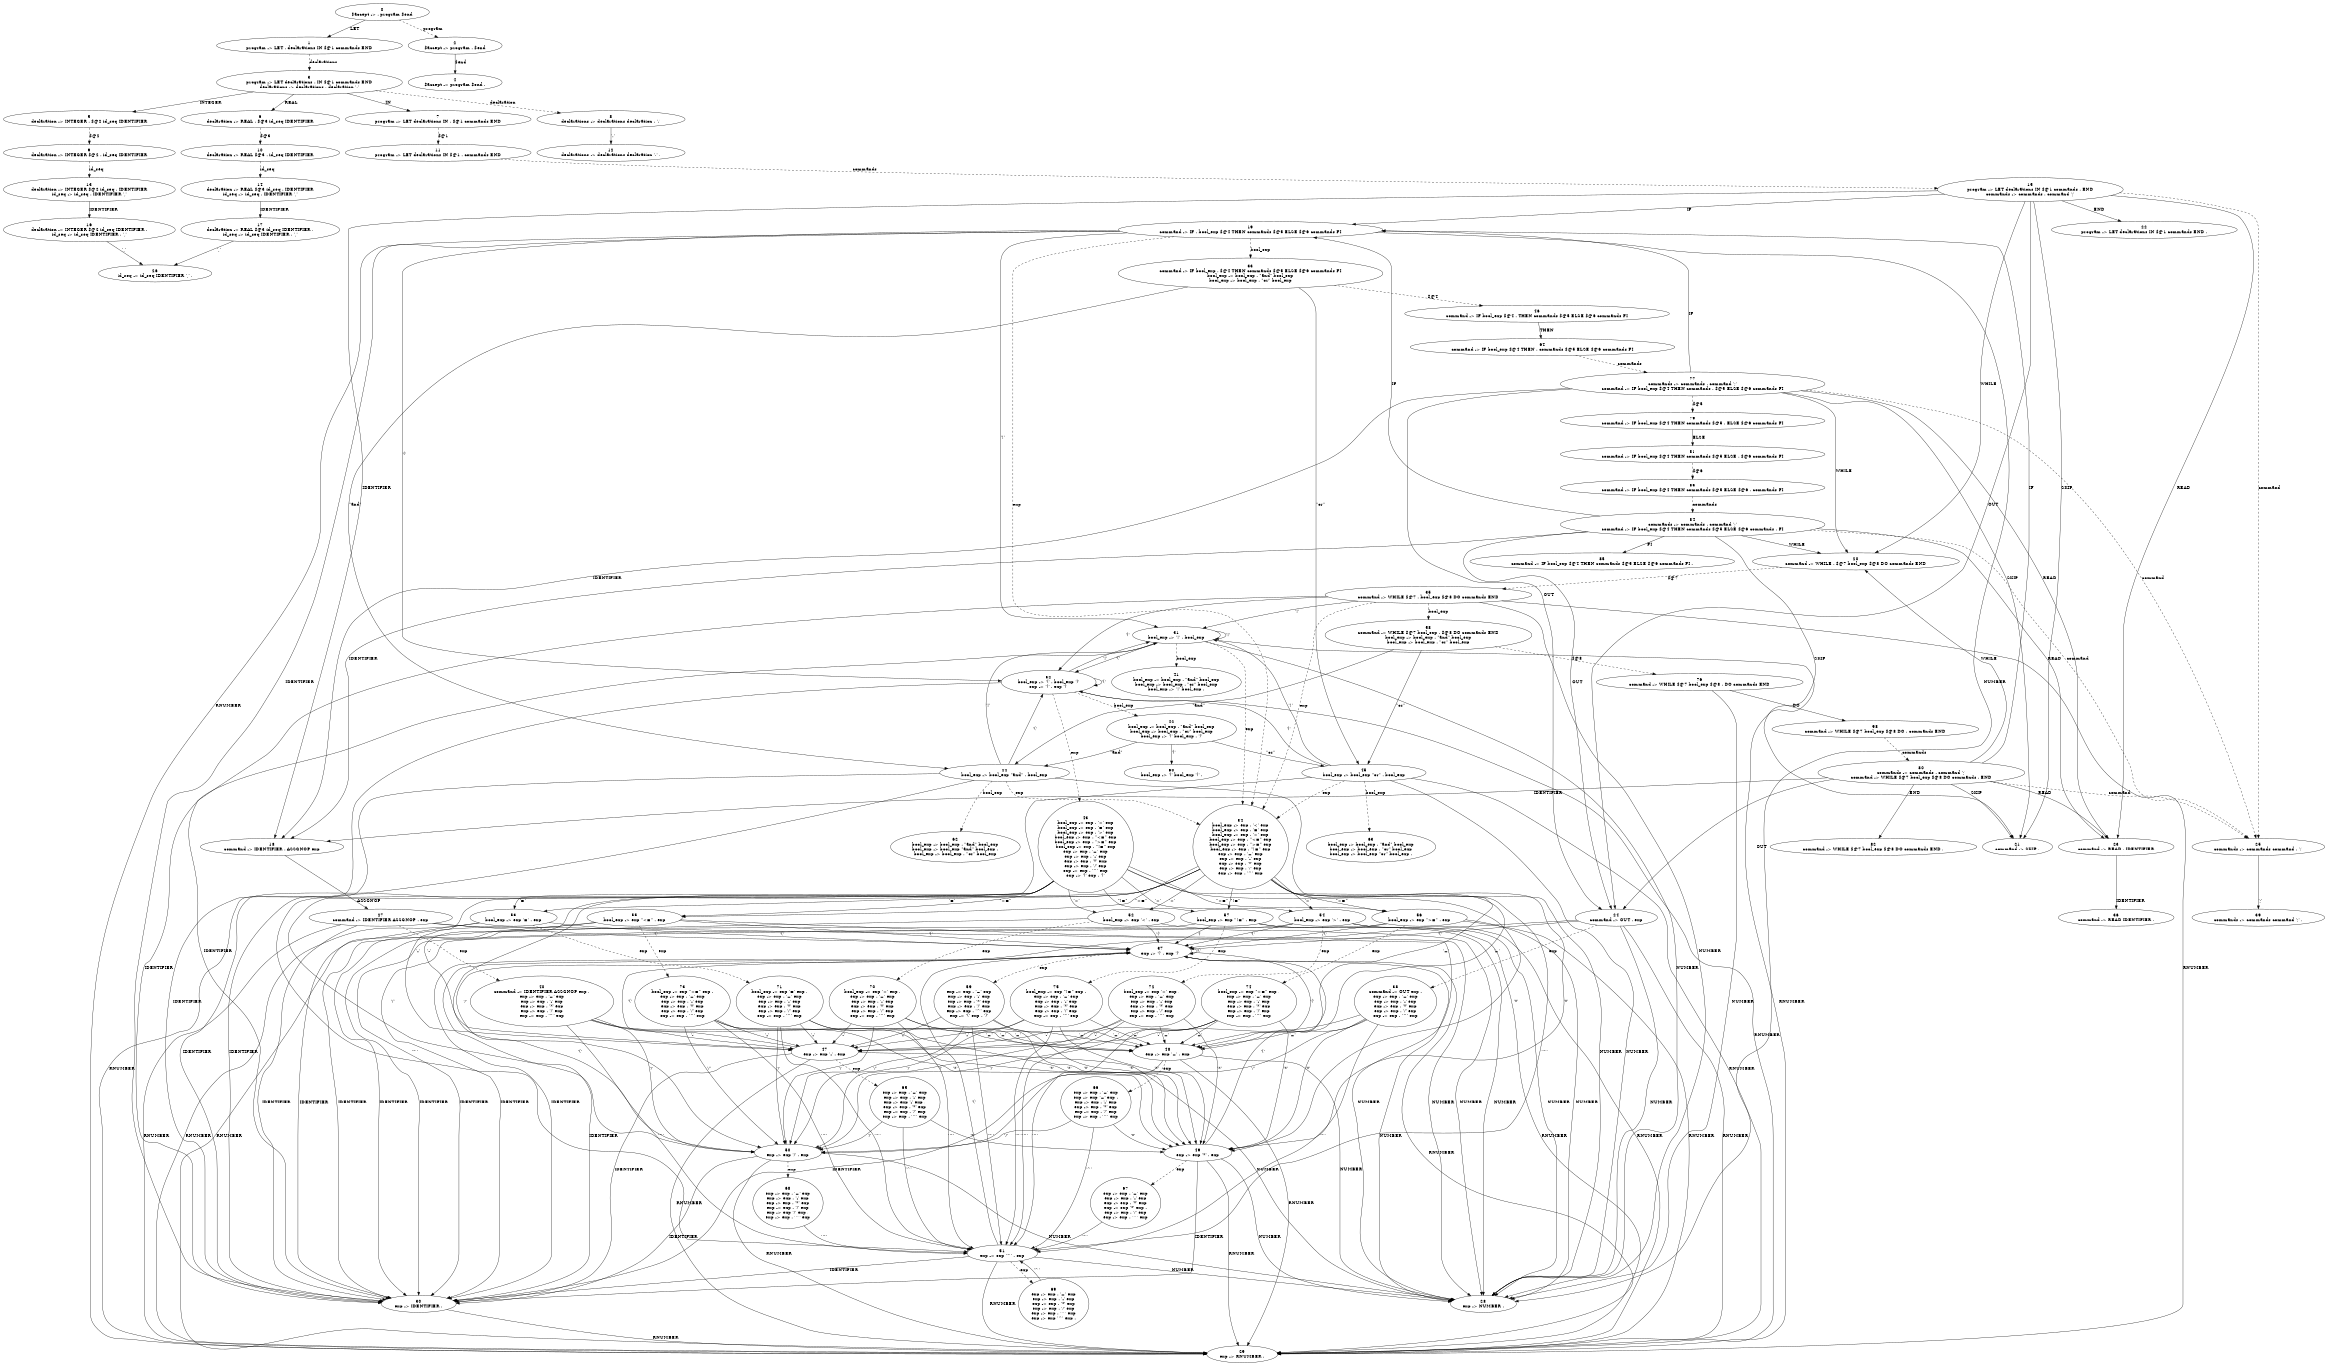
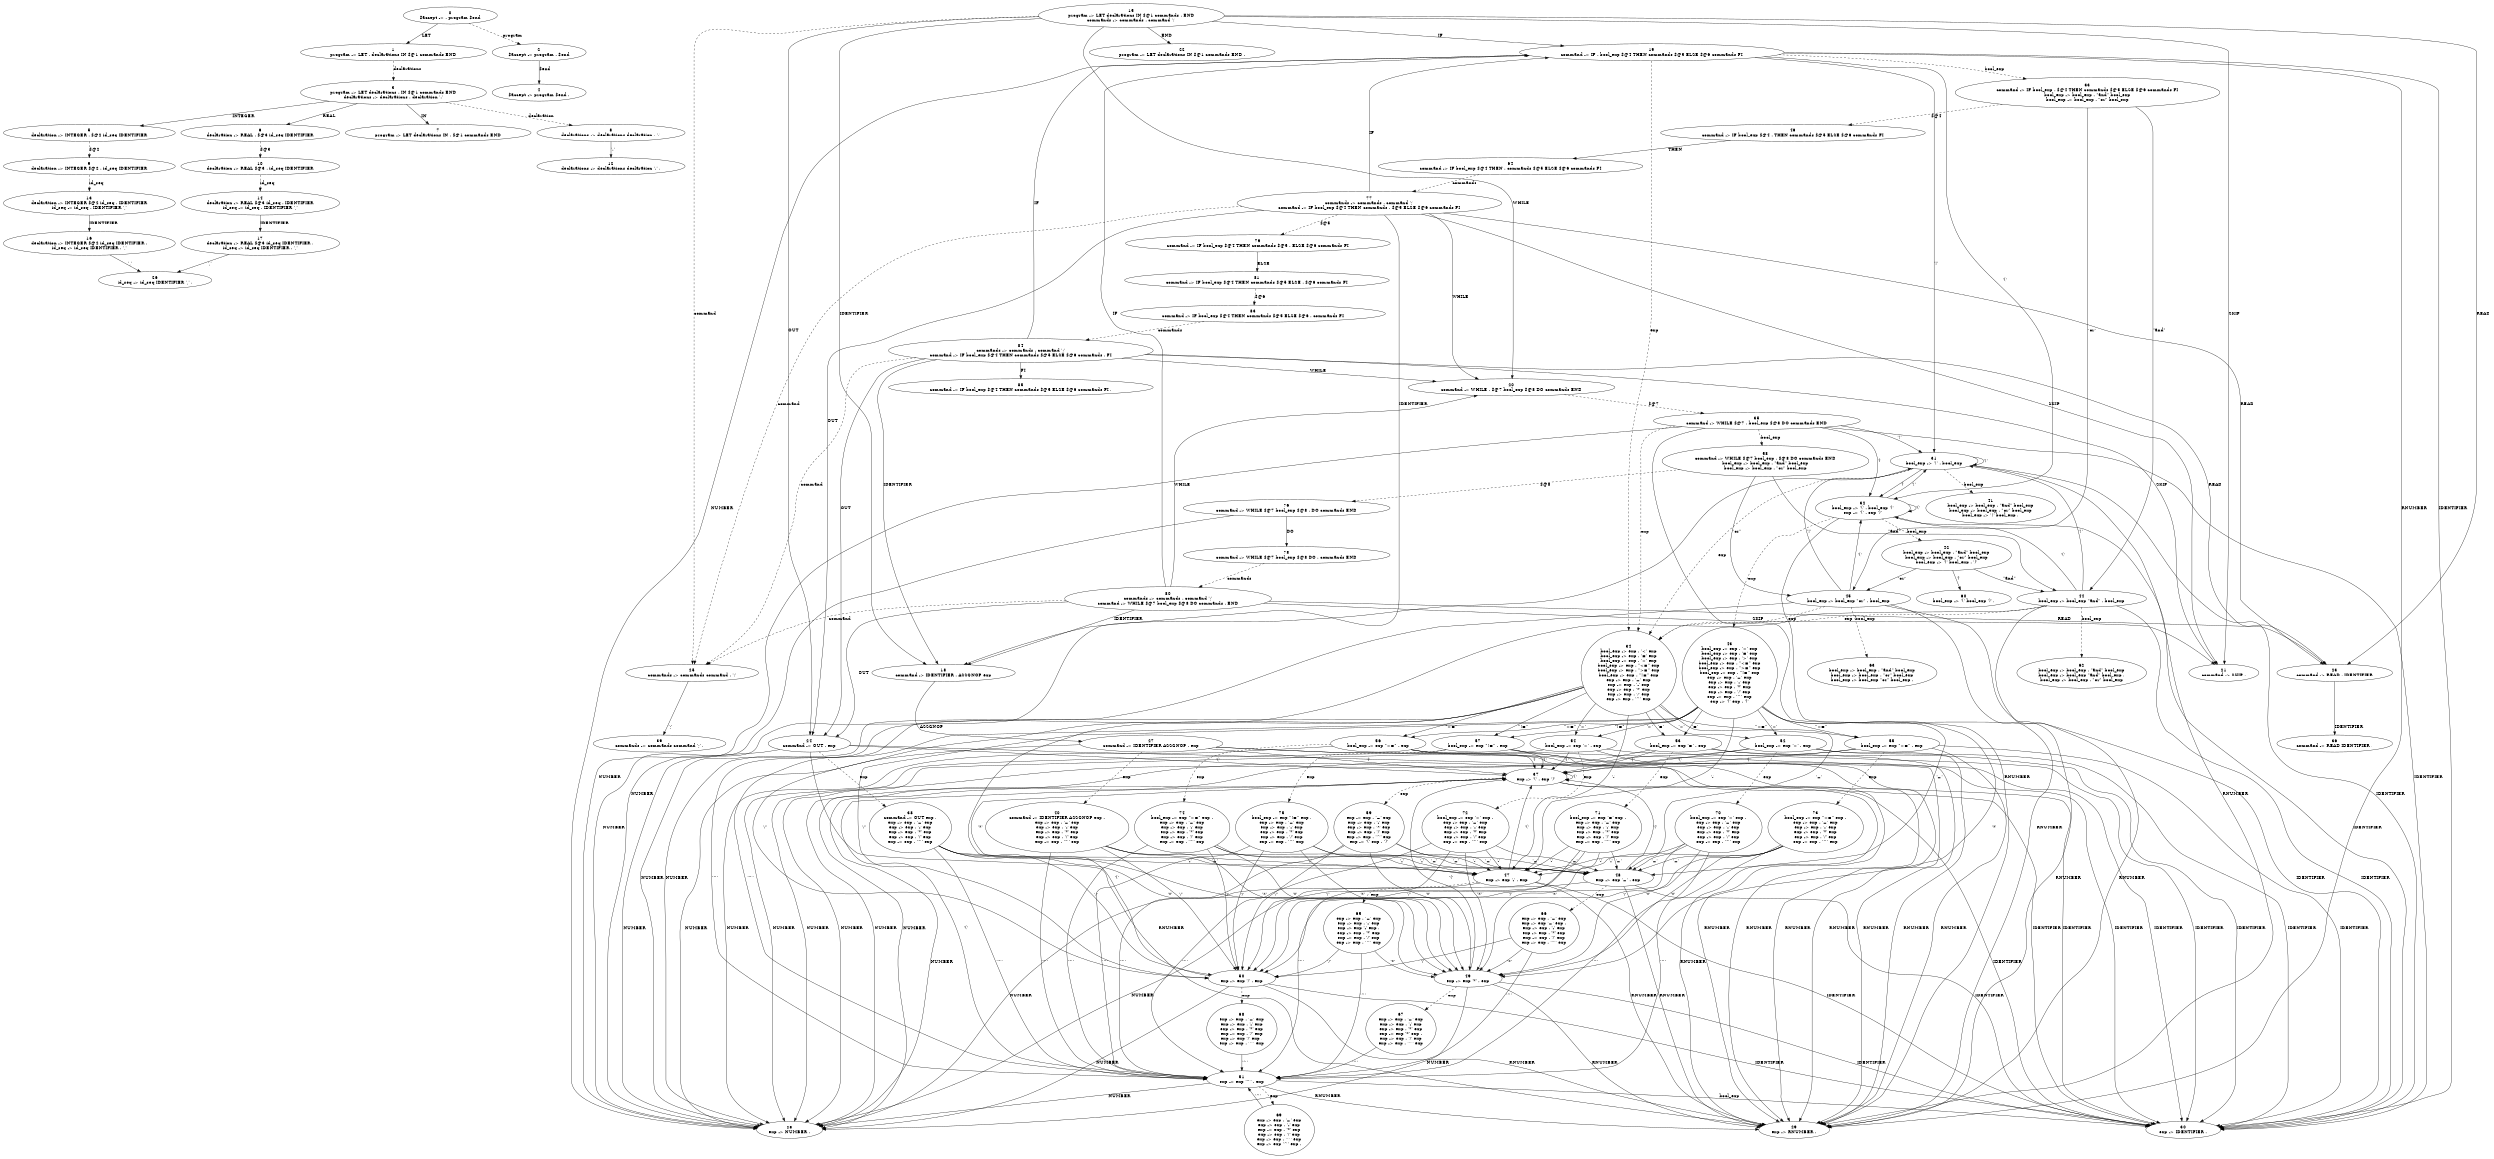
(438, 153) -> none
(1875, 729) -> (1287, 555)
none -> (1045, 773)
(1873, 847) -> none
(1310, 999) -> (1644, 802)
(844, 1270) -> (1730, 1096)
(653, 1340) -> (1927, 883)
